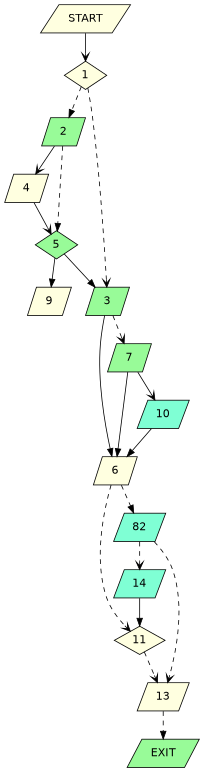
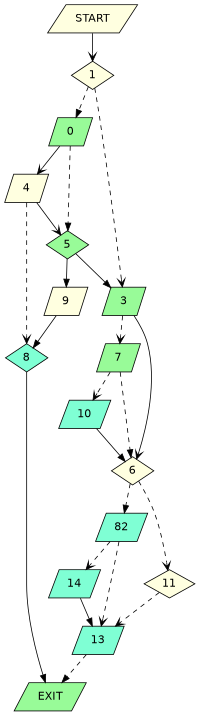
(64, 132) -> (71, 132)
none -> (27, 358)
(100, 382) -> (151, 382)
(144, 383) -> (104, 383)
(123, 410) -> (125, 411)
(115, 471) -> (133, 471)
(140, 608) -> (85, 608)
(163, 697) -> (98, 640)
